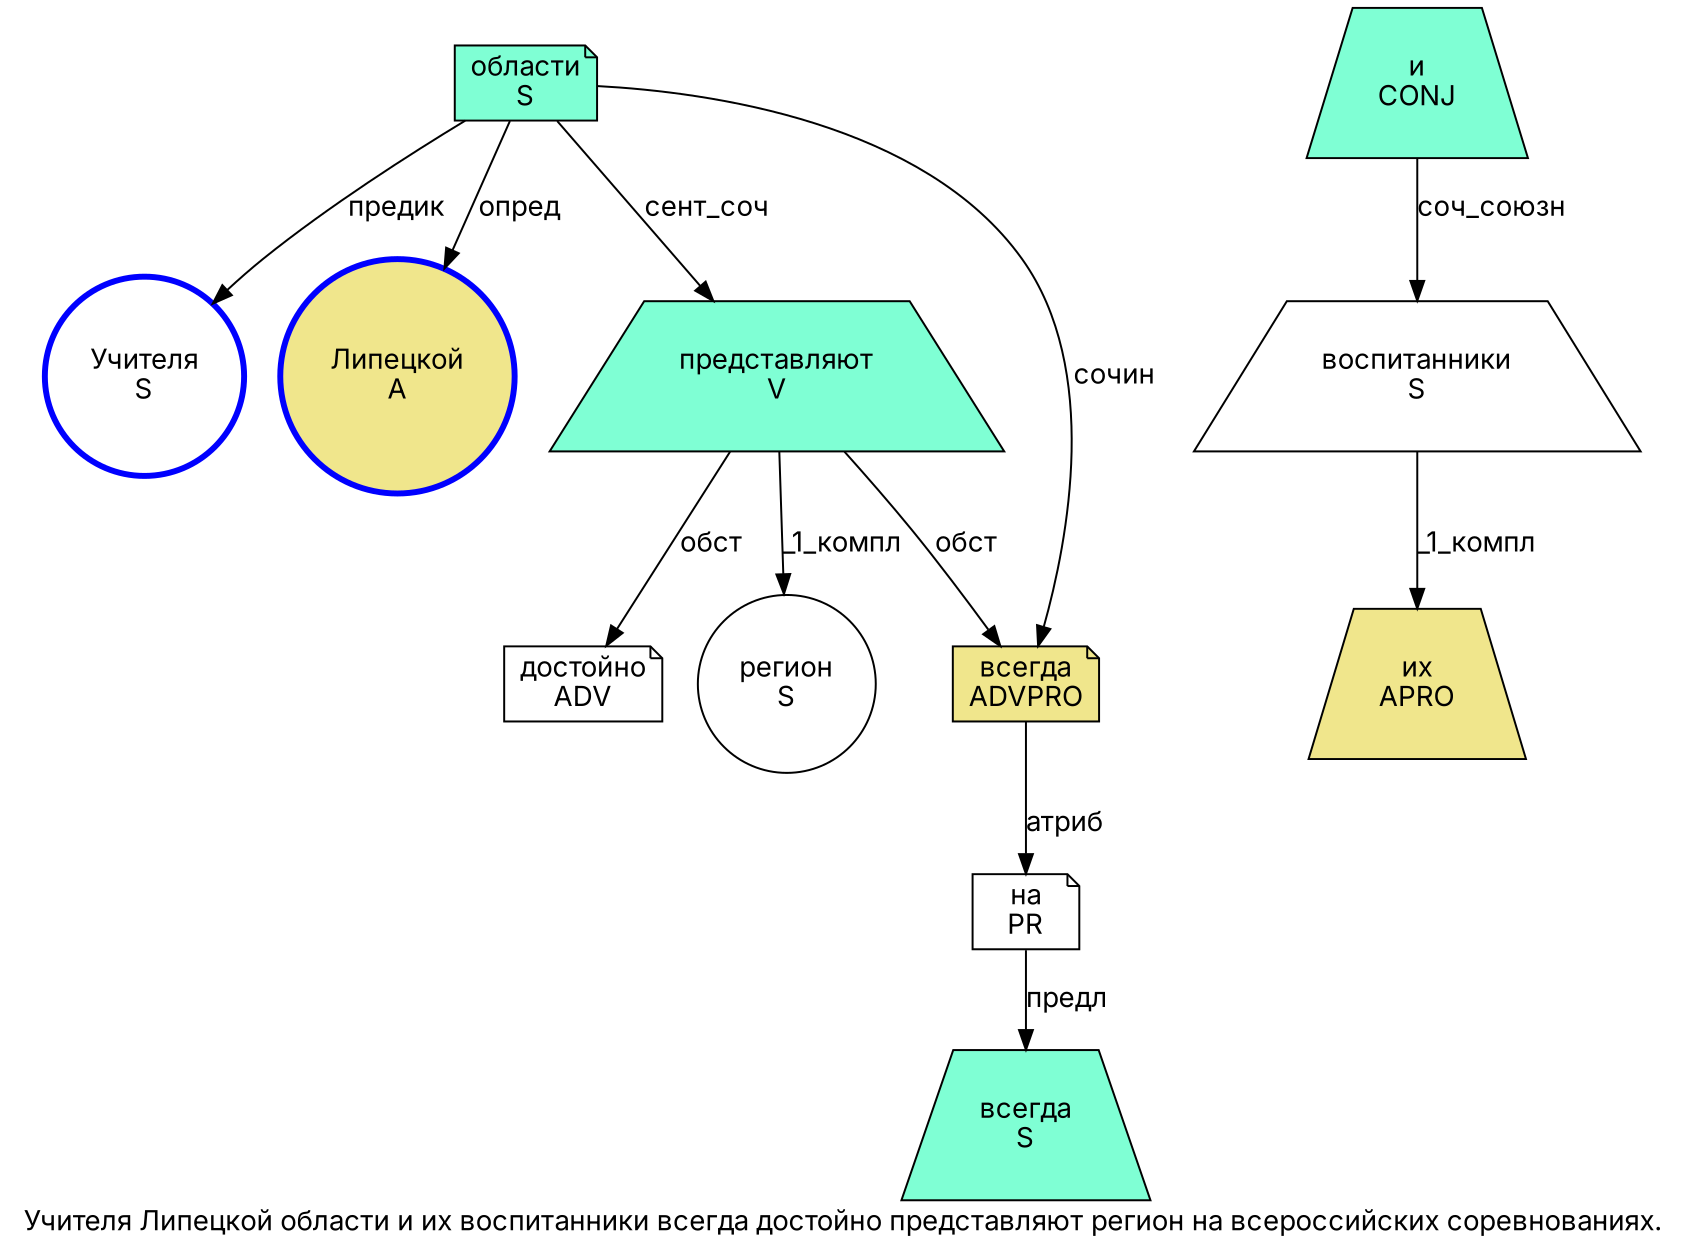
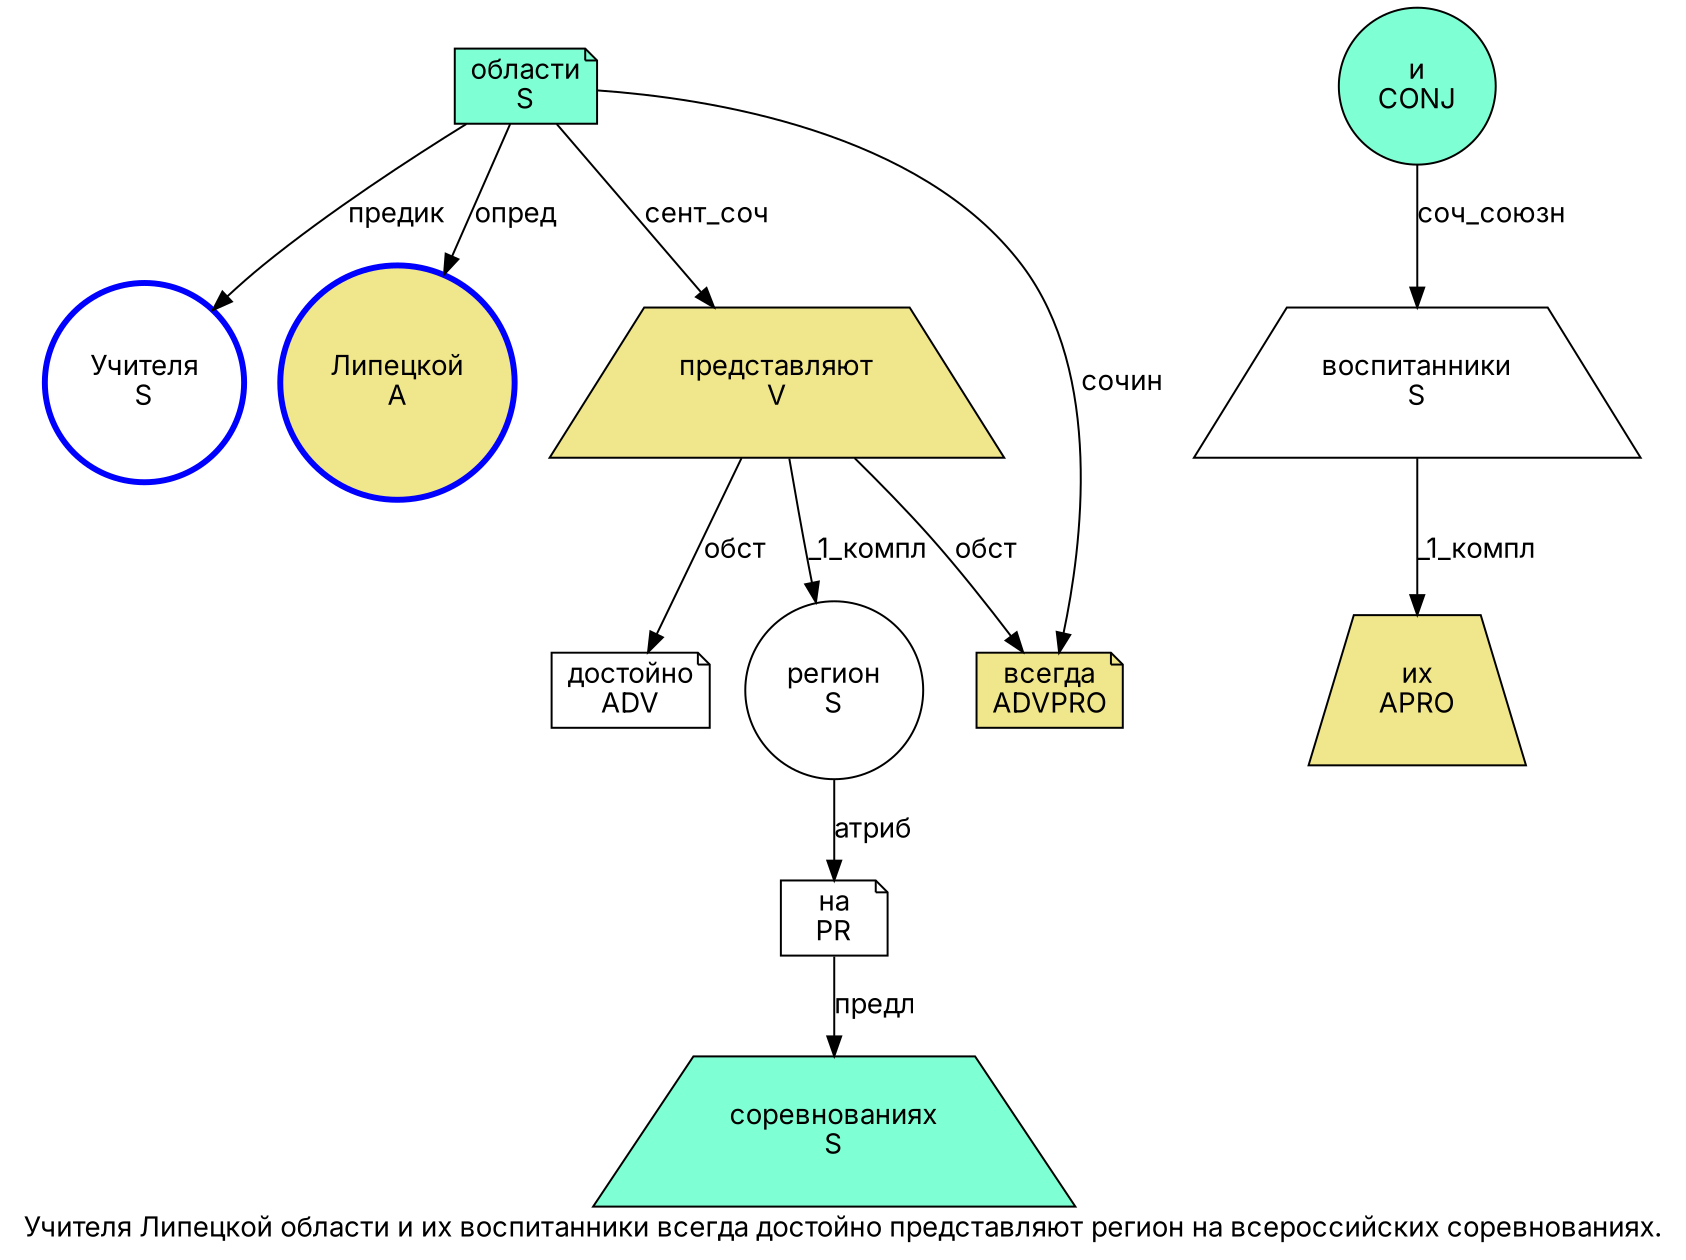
(1417, 83) -> (1417, 86)
(777, 376) -> (777, 383)
(1026, 788) -> (834, 820)
(1026, 1125) -> (834, 1131)
